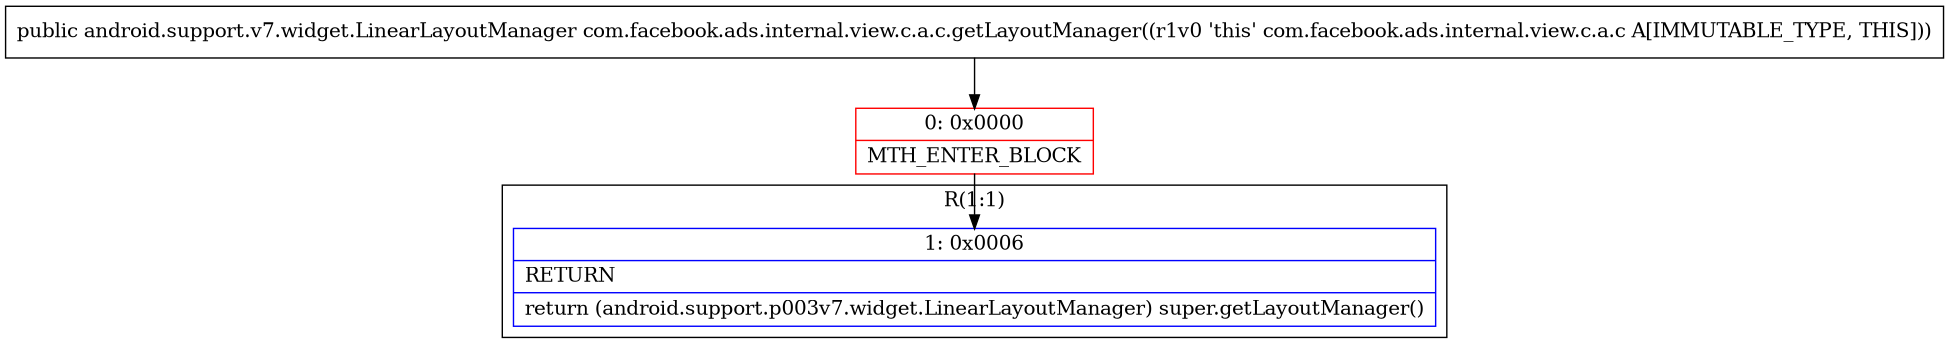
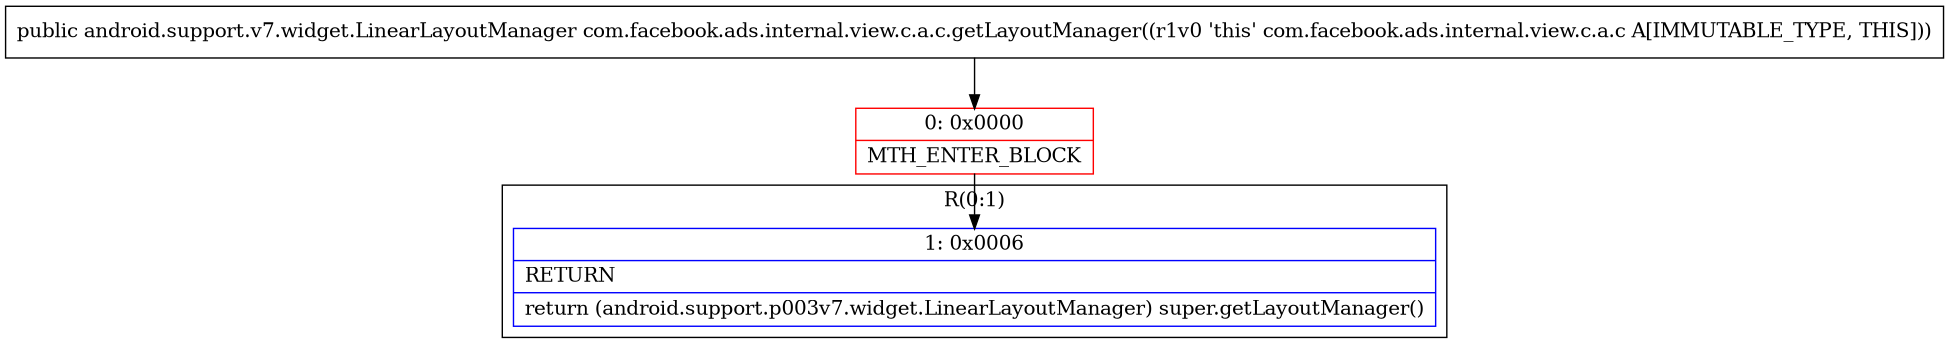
(975, 201) -> (975, 201)
